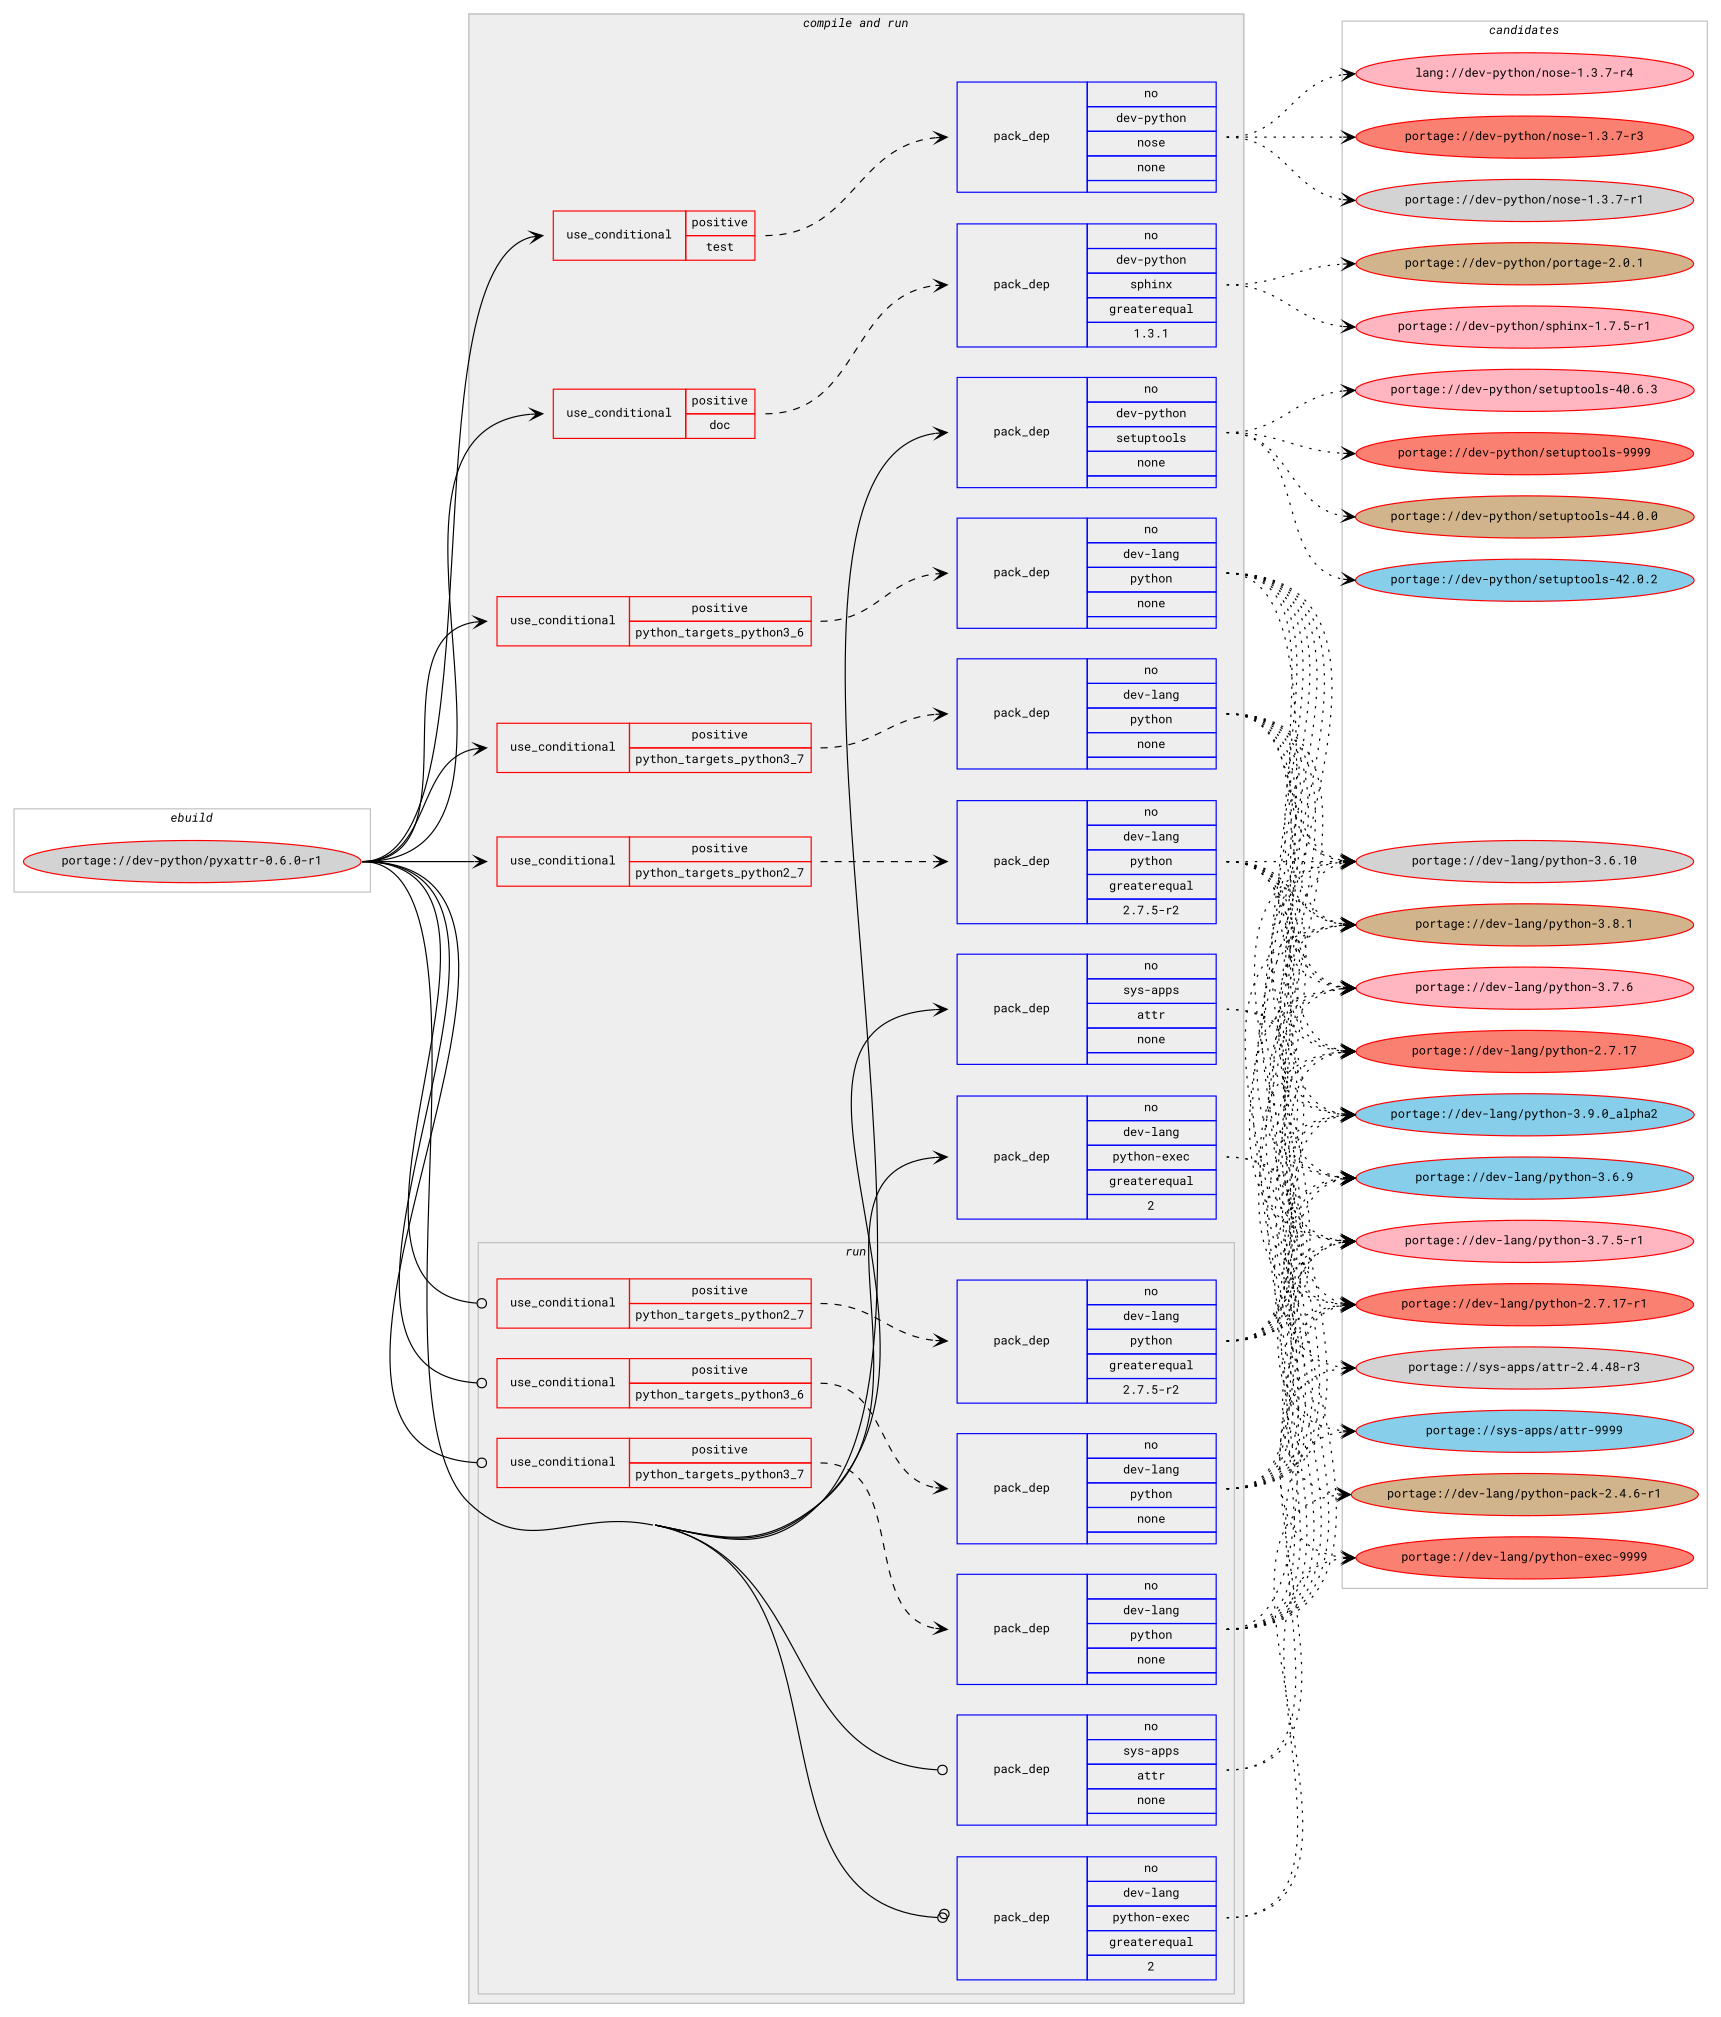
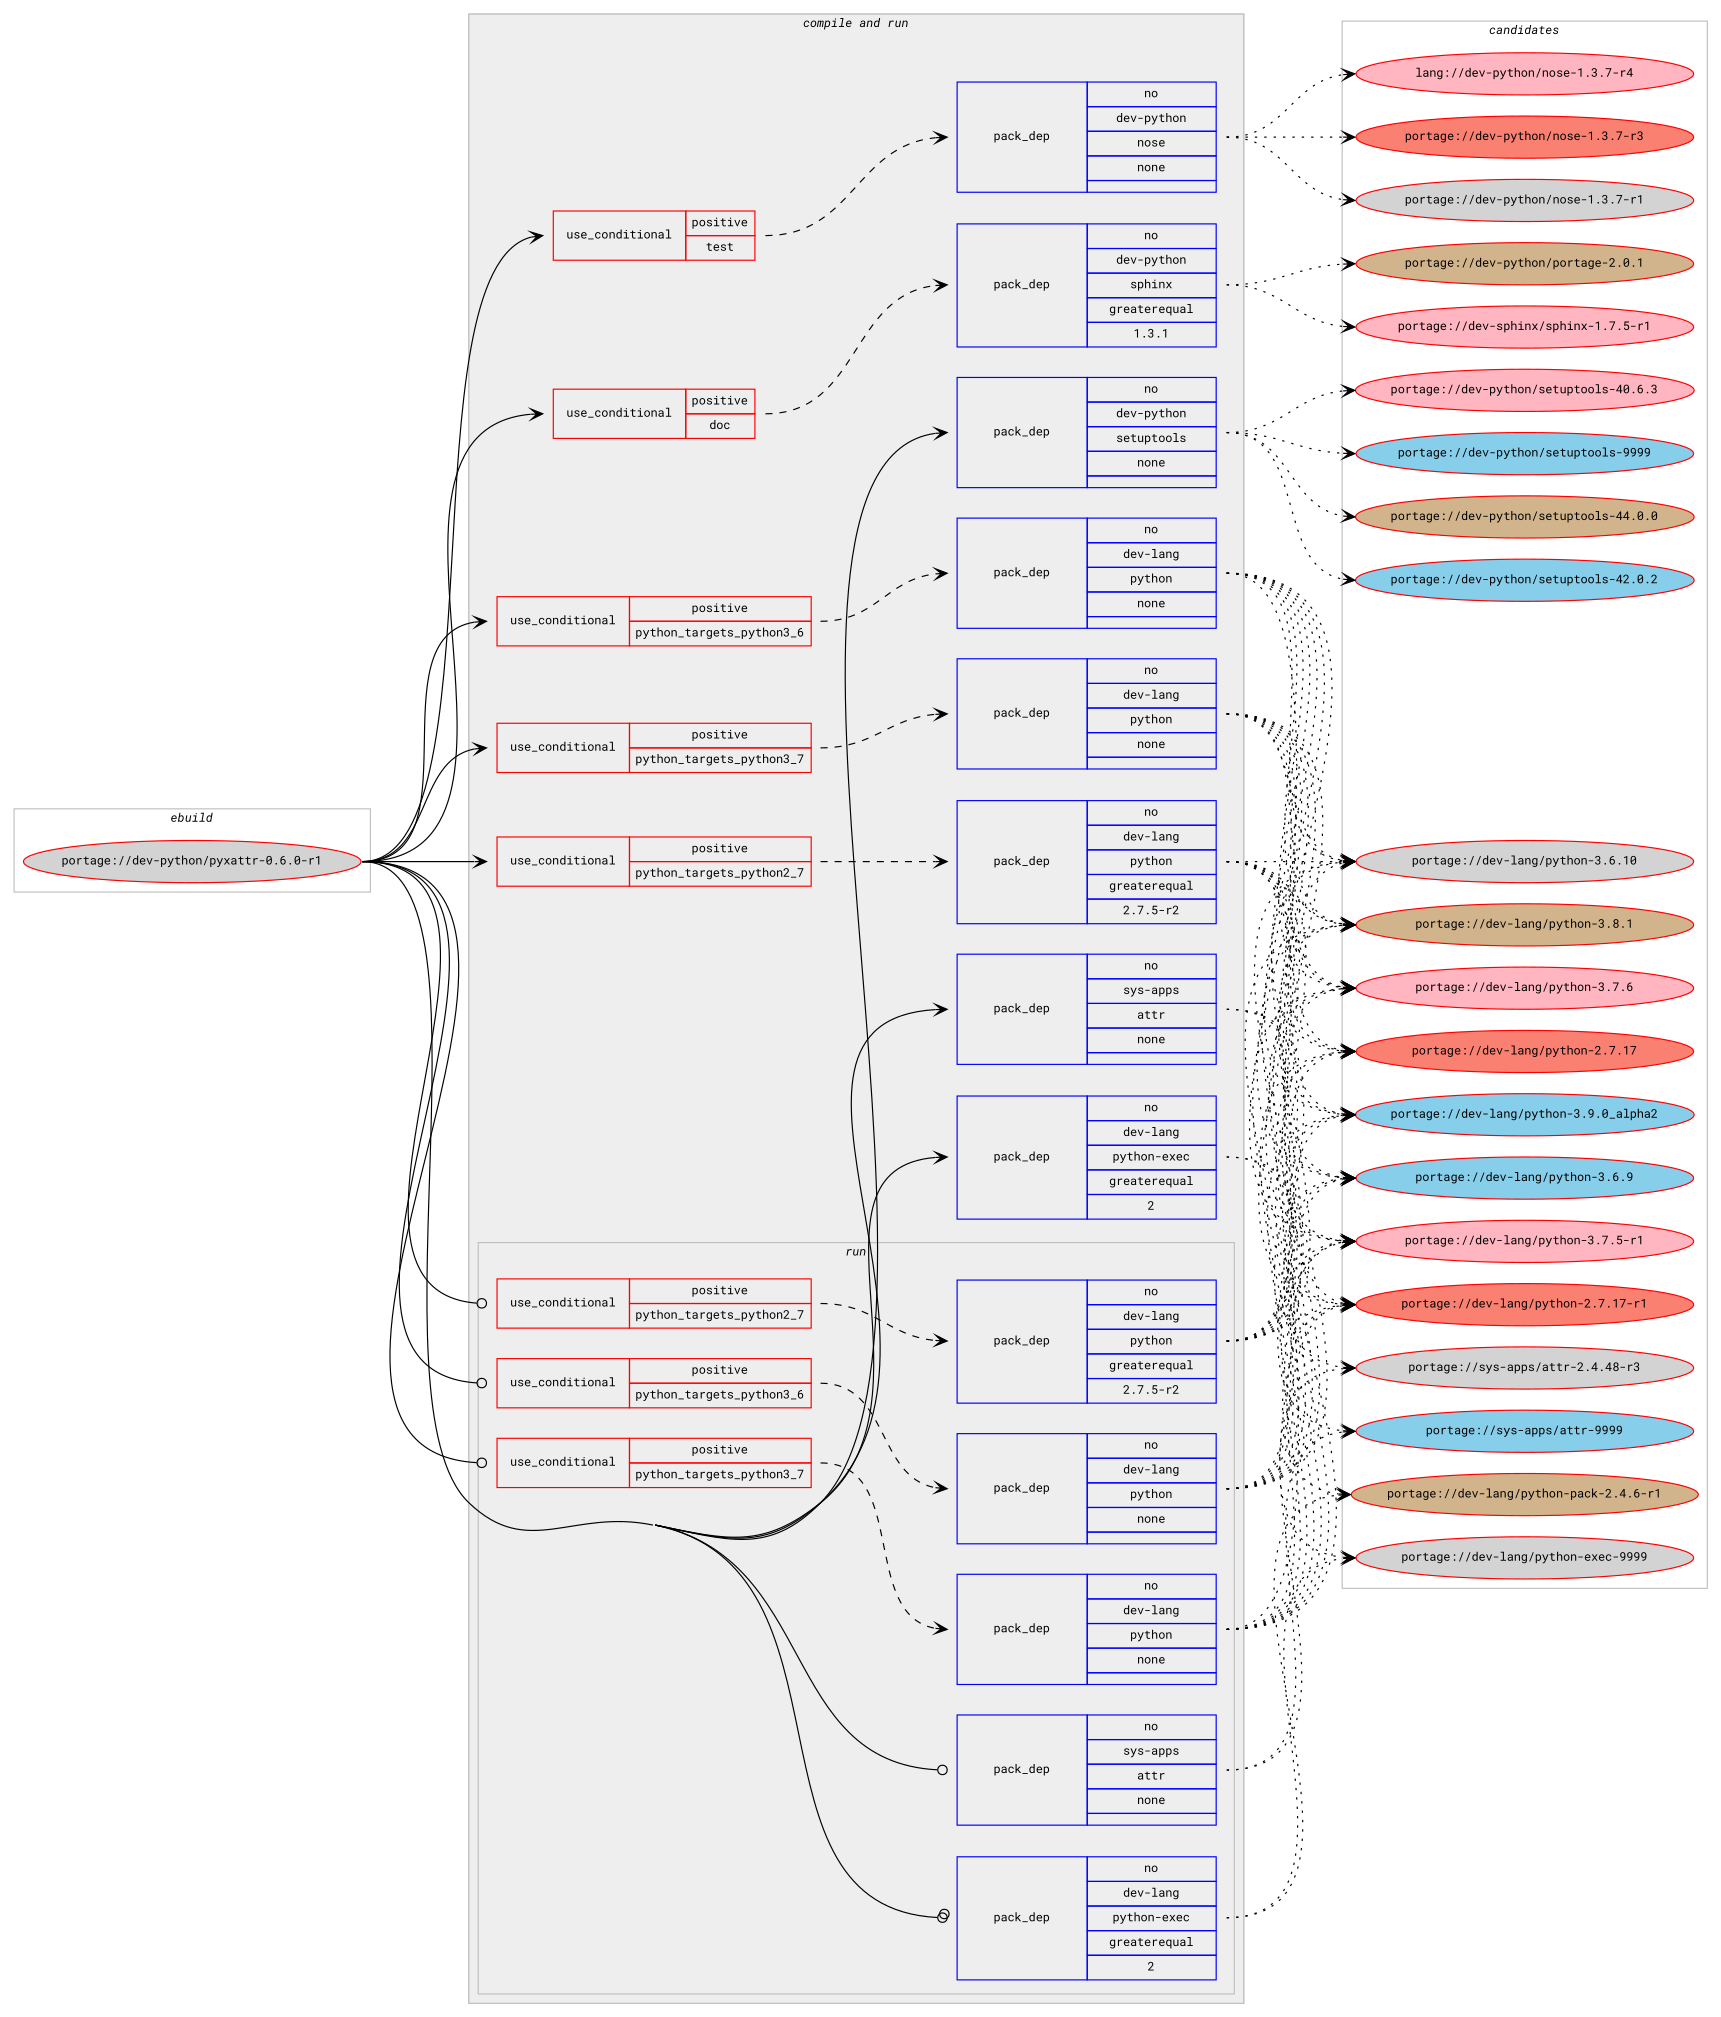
(1525, 327) -> (1525, 327)
(1525, 454) -> (1525, 454)
(1525, 1558) -> (1525, 1558)
